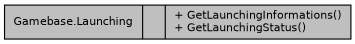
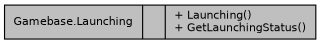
(258, 15) -> (213, 15)
